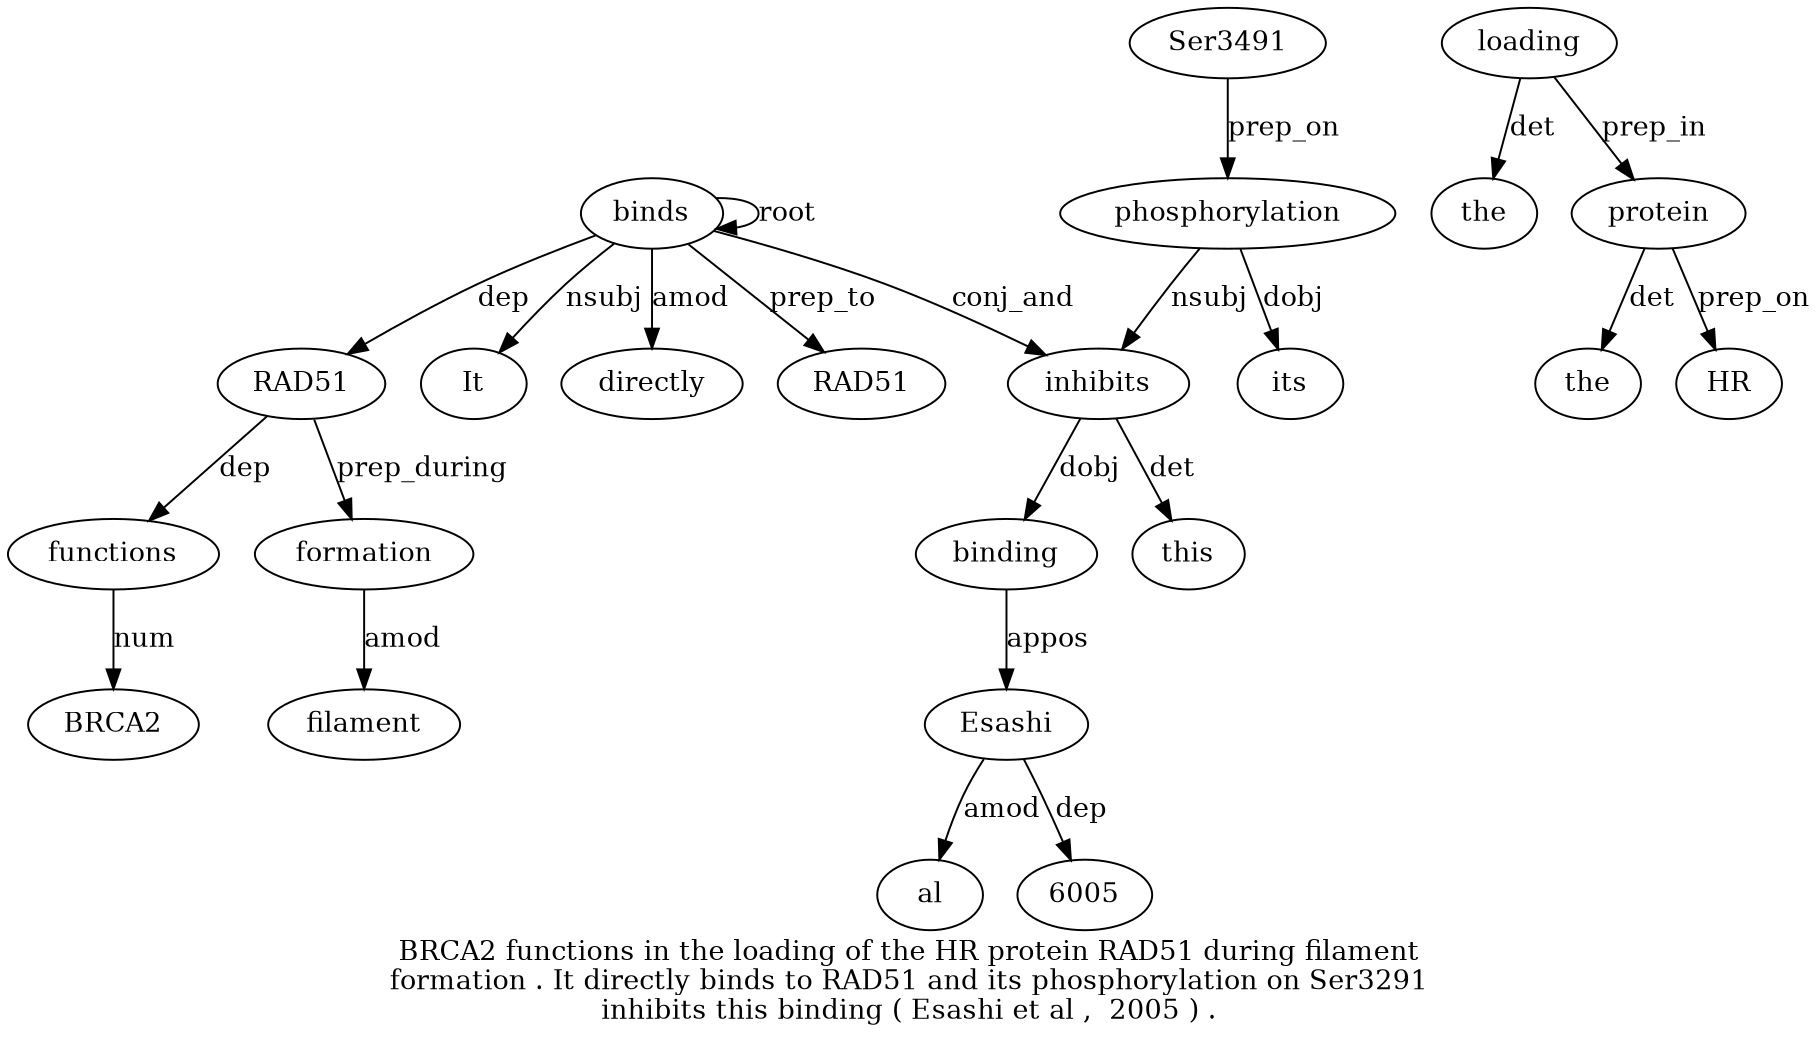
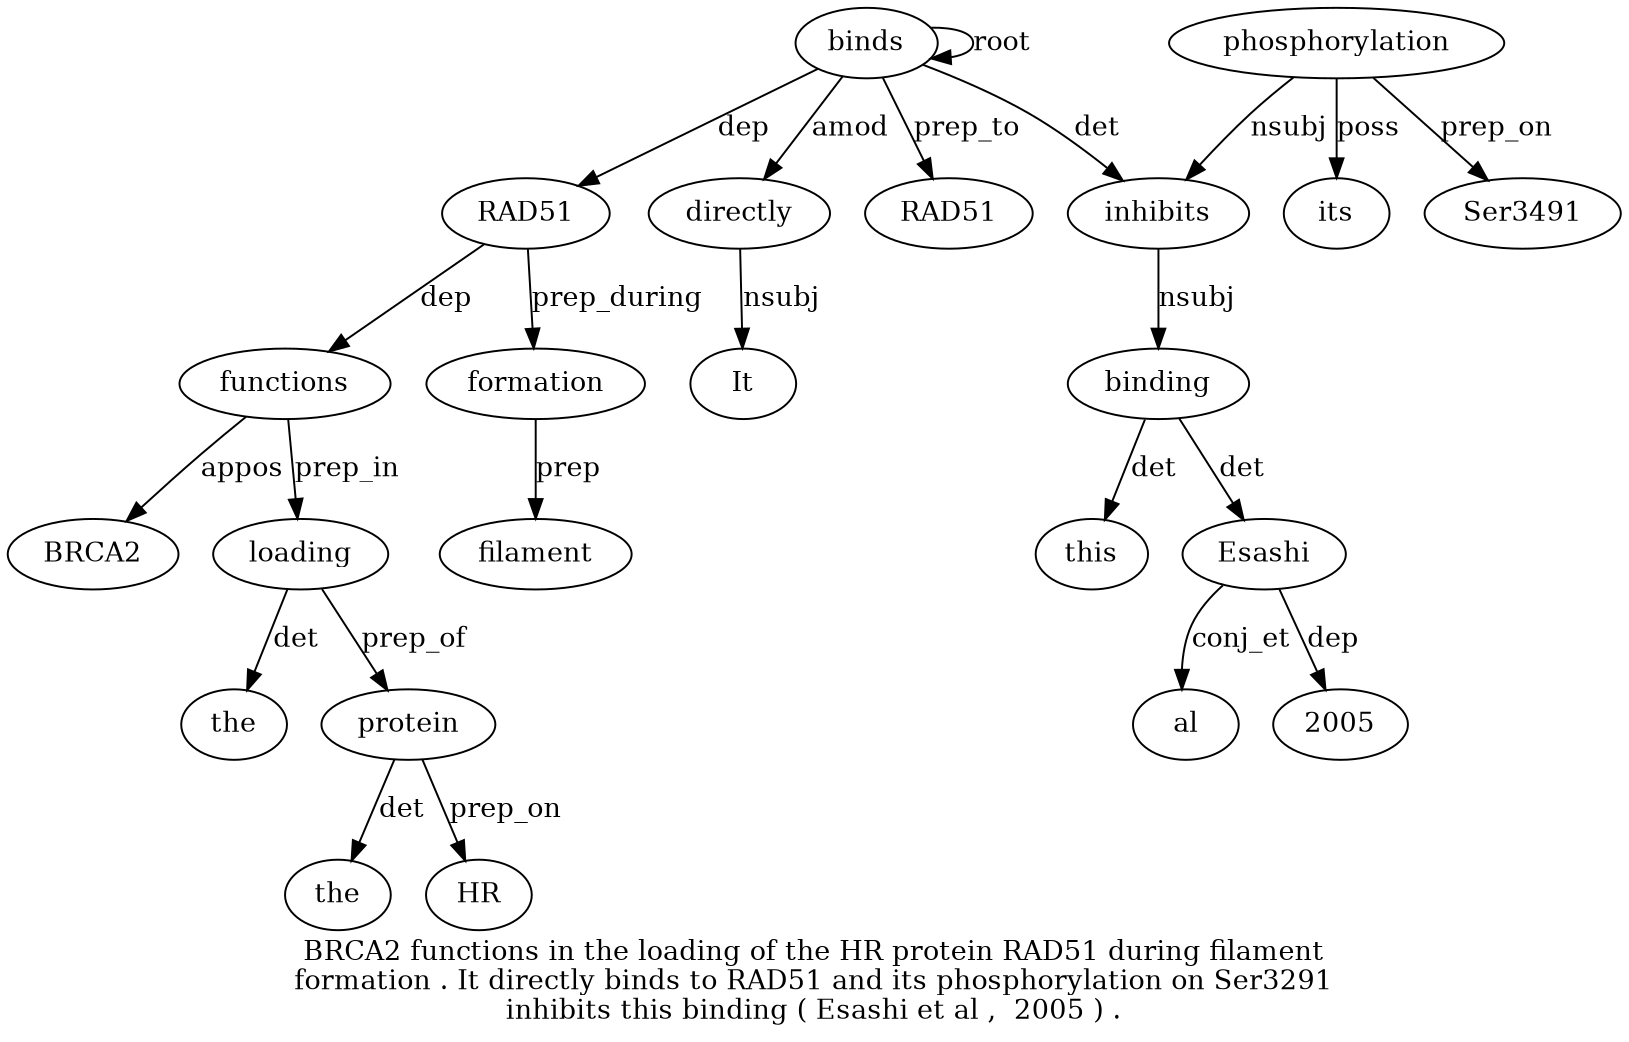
(1228, 118) -> (1423, 123)
(1655, 128) -> (414, 639)
(561, 288) -> (741, 289)
(1013, 299) -> (1098, 128)
(1293, 299) -> (1369, 128)
none -> (292, 459)
(1139, 461) -> (1129, 460)
(1090, 469) -> (1198, 299)
(145, 639) -> (243, 469)
(403, 639) -> (569, 469)
(1049, 639) -> (1243, 469)
(1003, 810) -> (1242, 639)
(1085, 895) -> (1341, 725)
